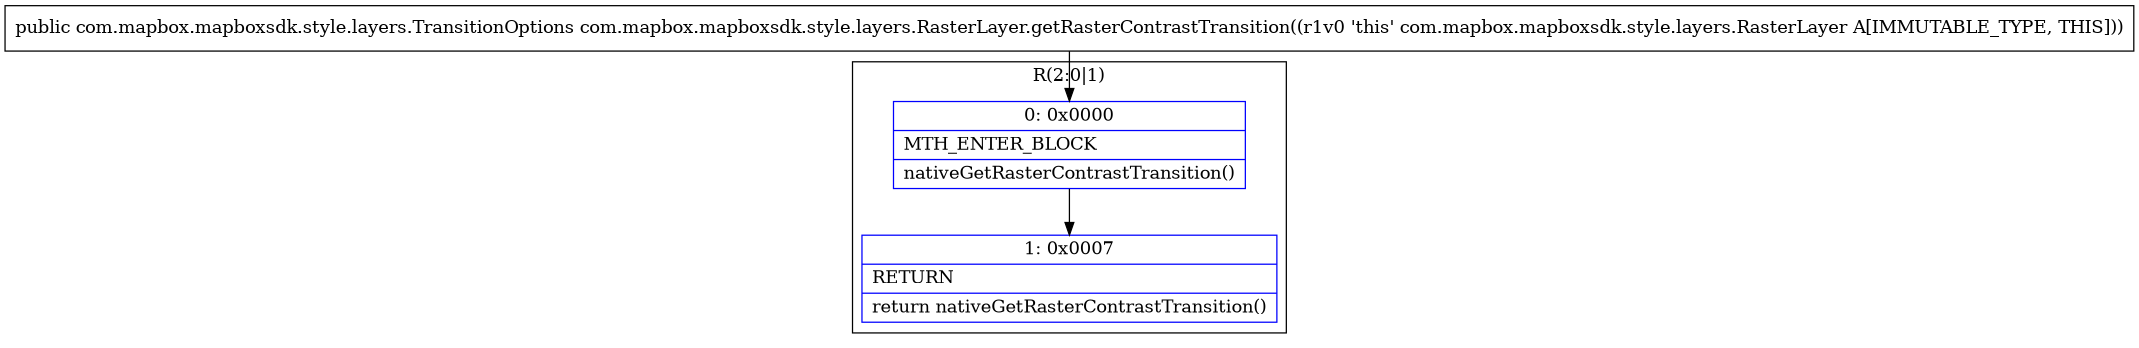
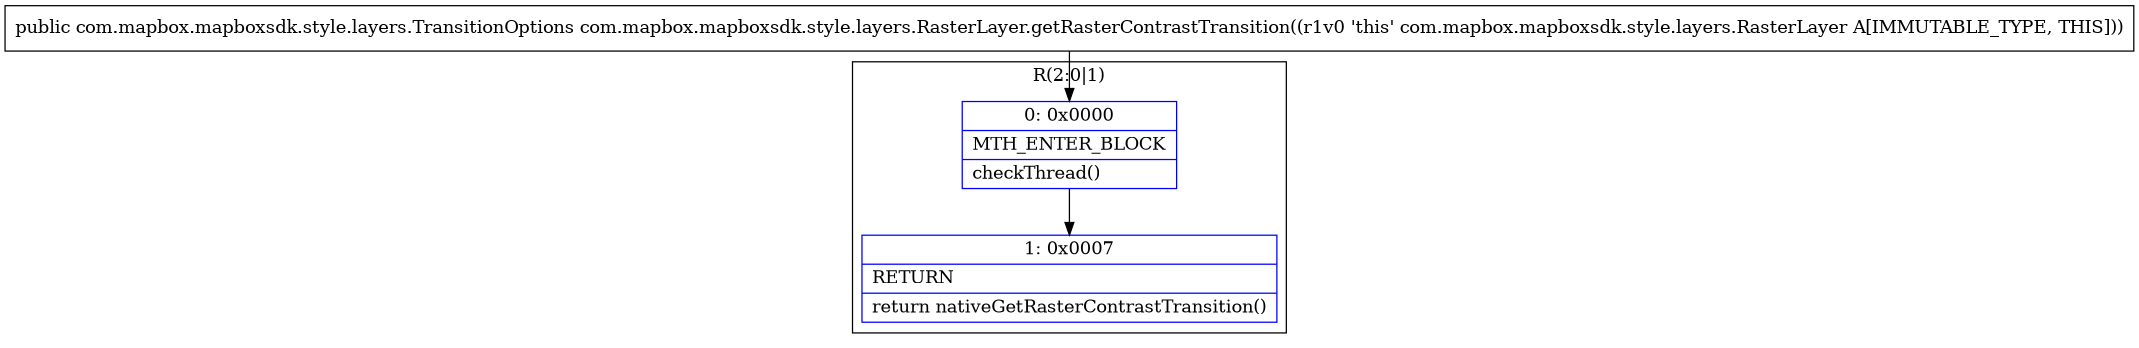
(1069, 173) -> (1037, 173)
